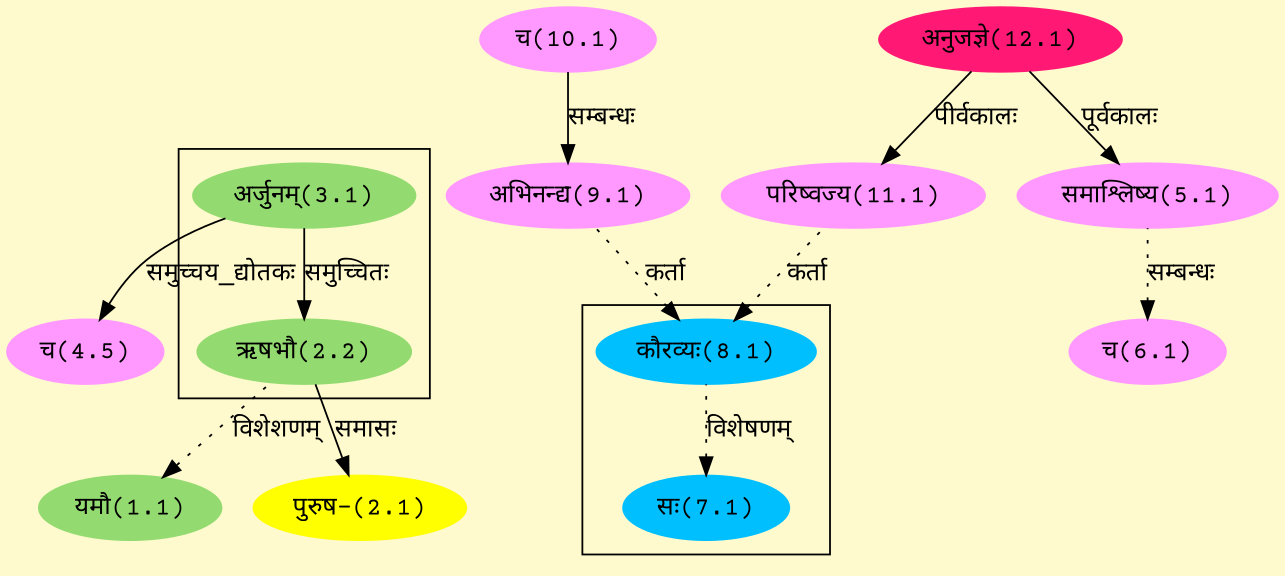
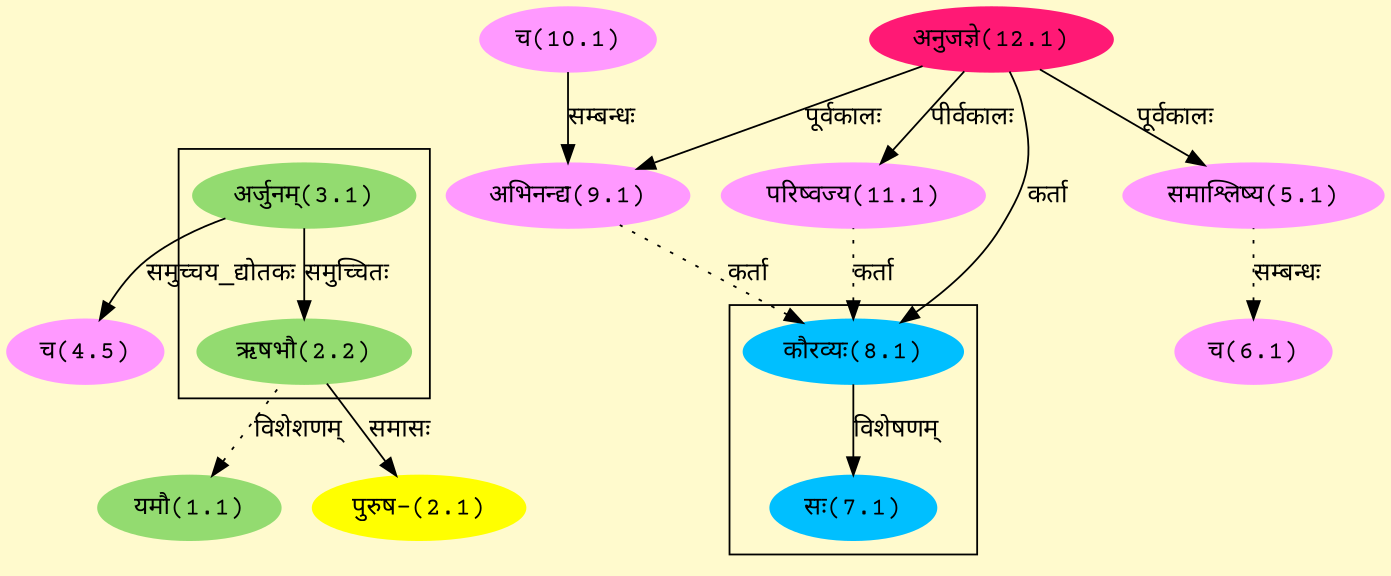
none -> (788, 114)
none -> (1012, 208)
(706, 421) -> (853, 421)
